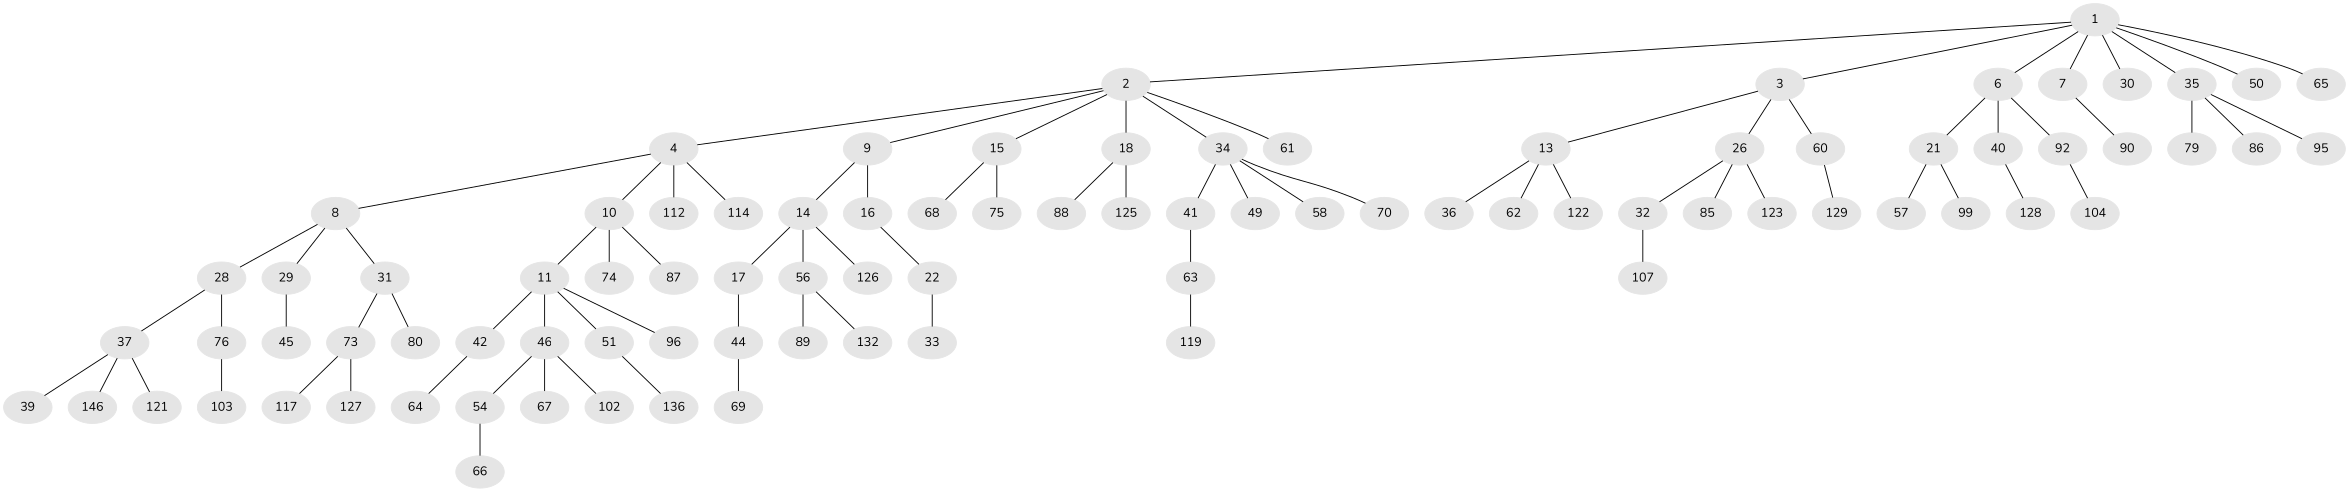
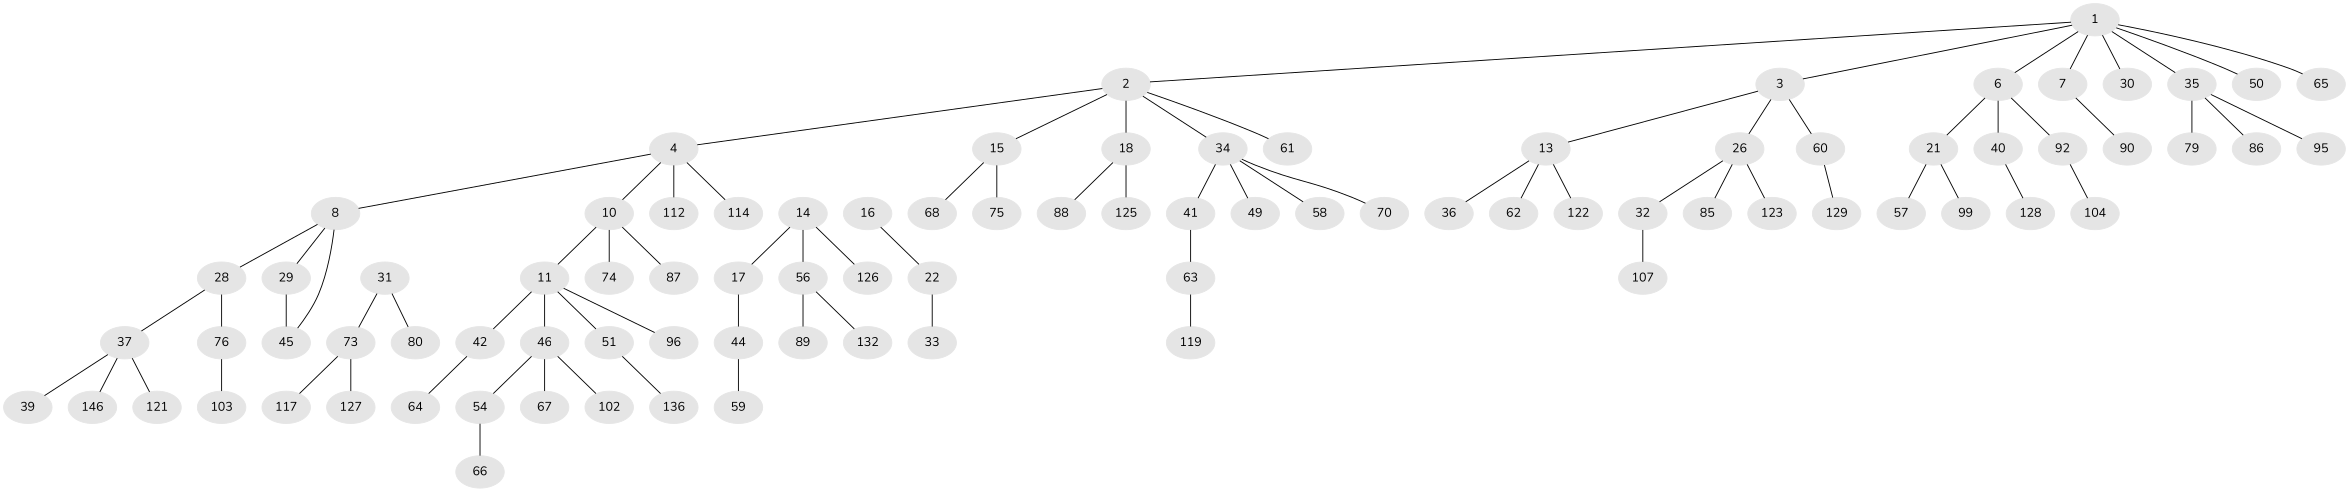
(868, 149) -> none
(360, 246) -> (323, 282)
(738, 407) -> (738, 407)
